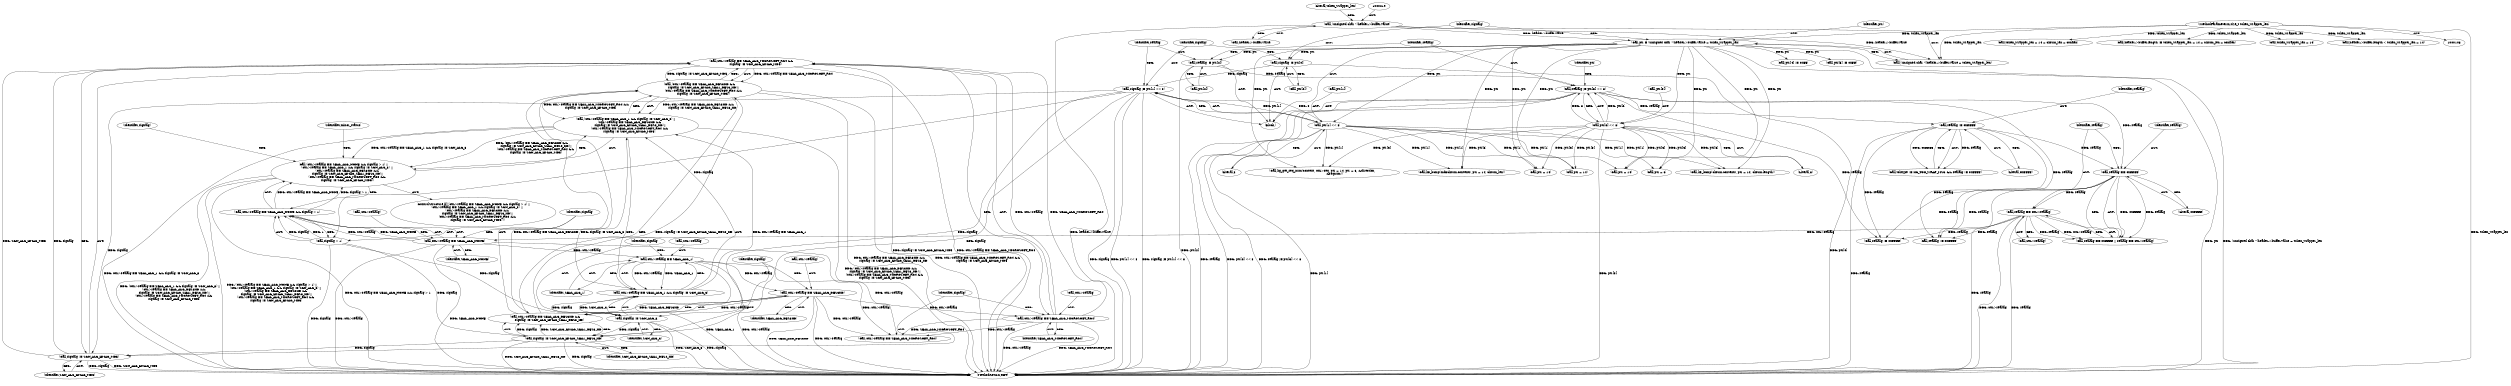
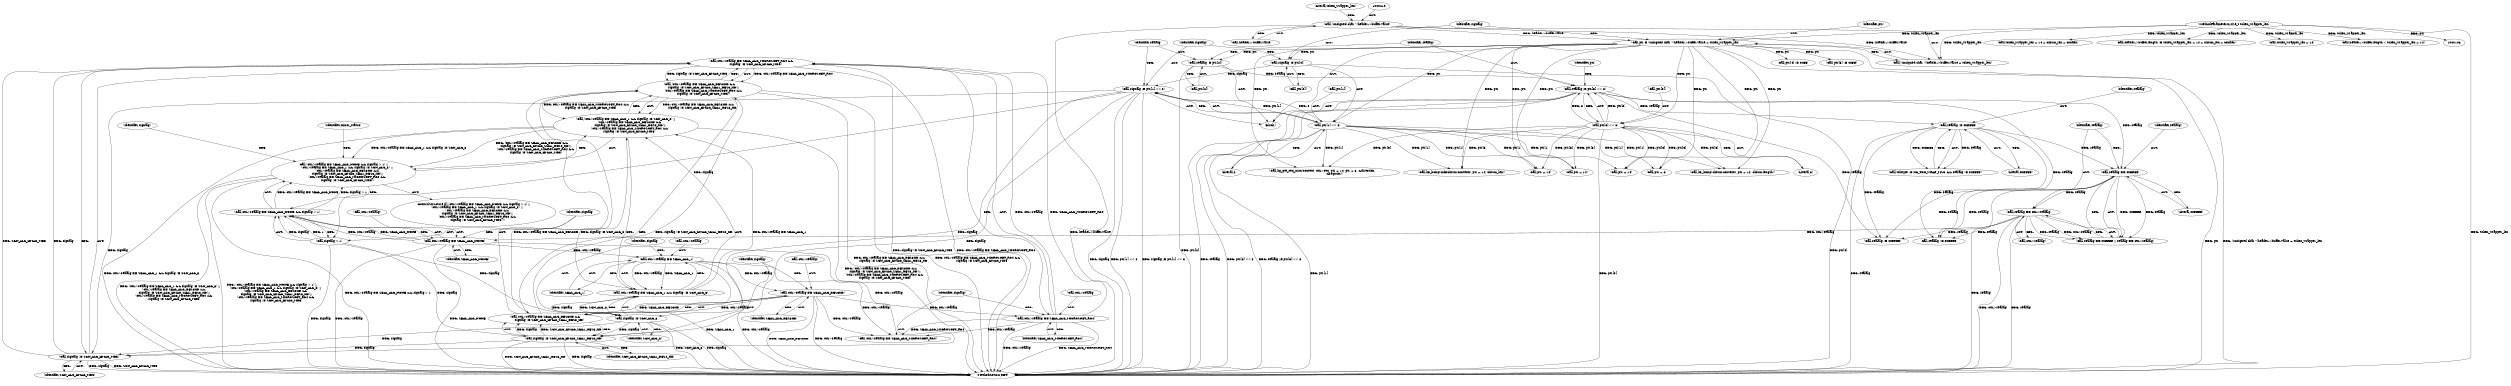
(2417, 34) -> (2417, 34)
(1271, 91) -> (1353, 80)
none -> (371, 336)
